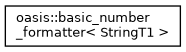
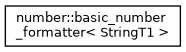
(93, 26) -> (93, 26)
